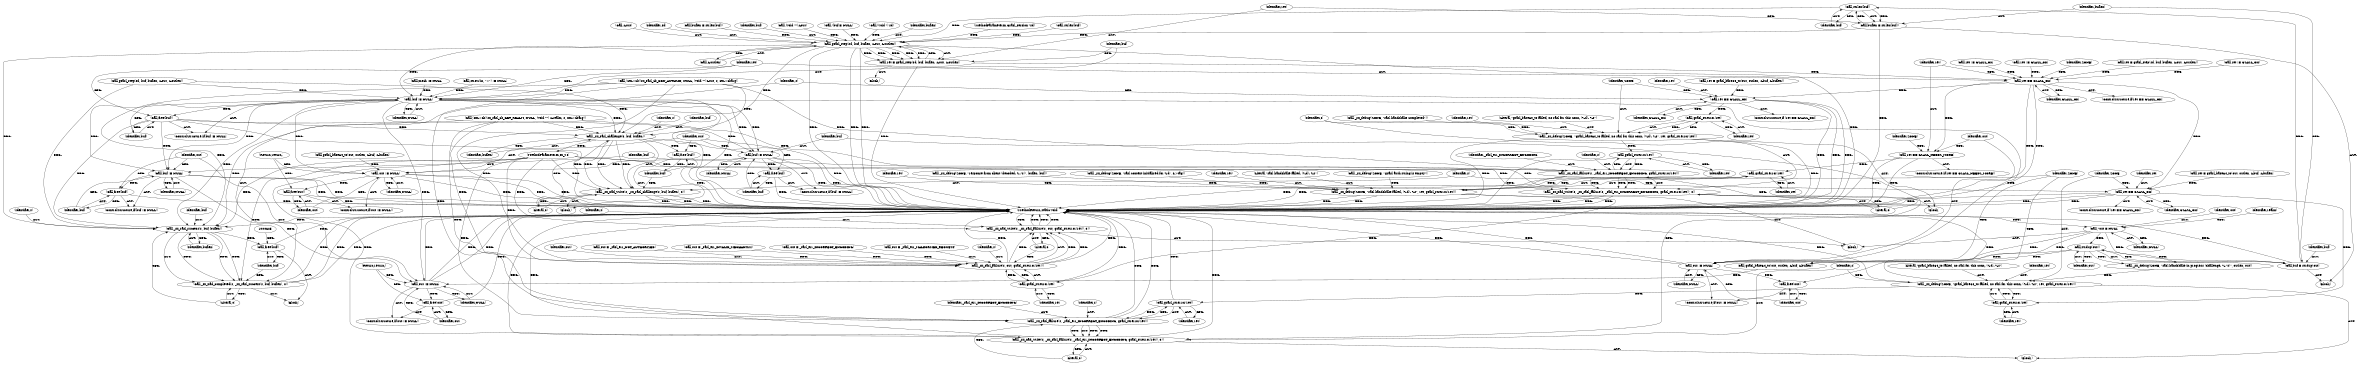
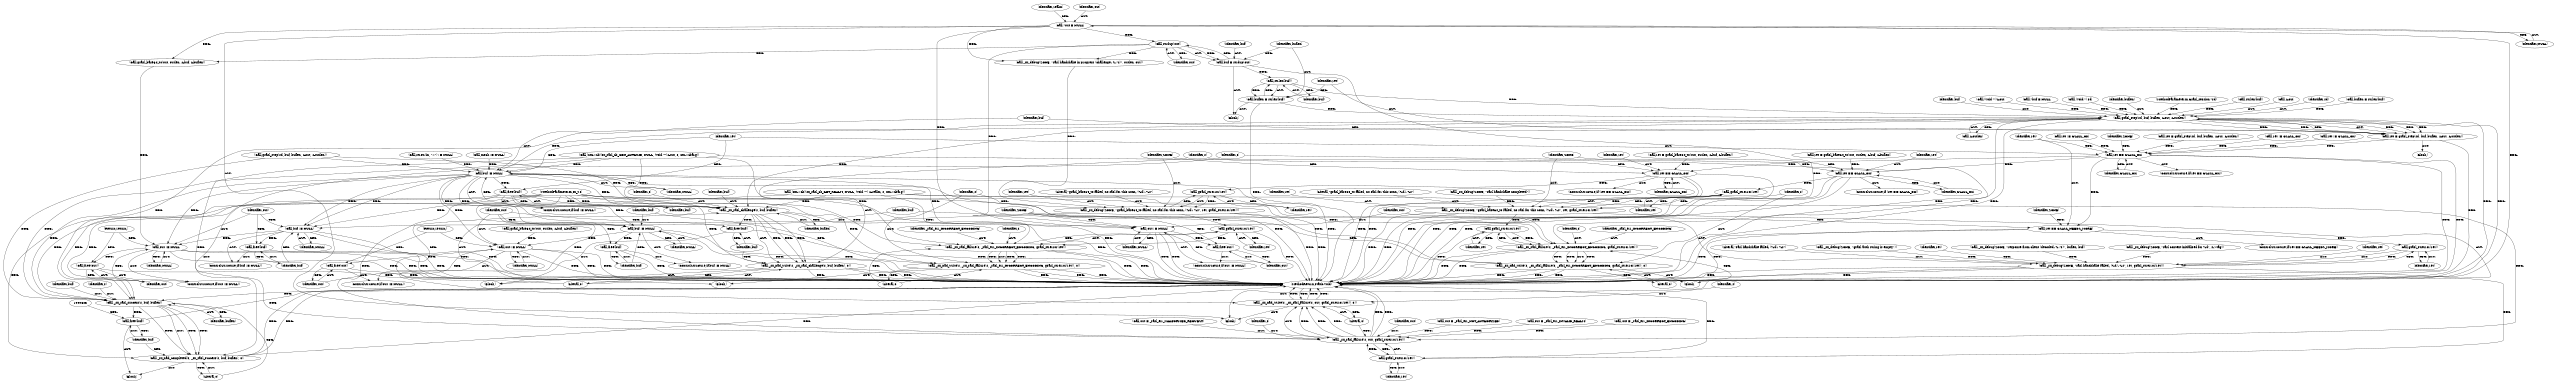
(577, 144) -> (643, 206)
(1576, 213) -> (2487, 41)
(718, 248) -> (1557, 322)
